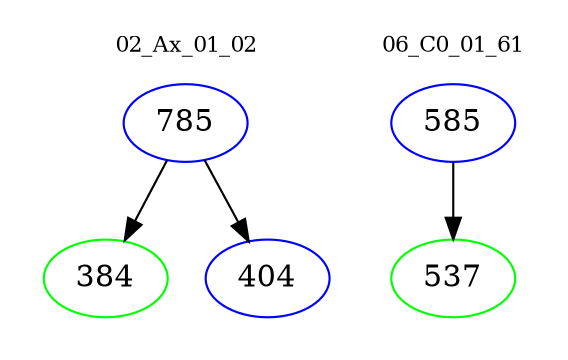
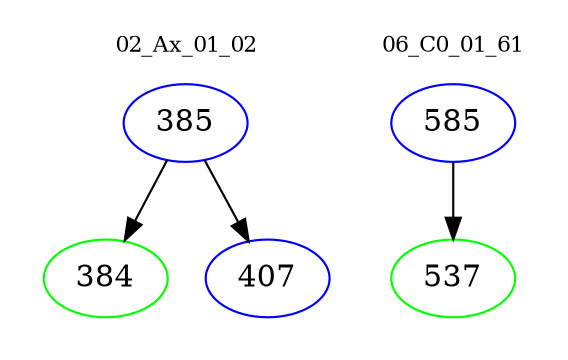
(186, 123) -> (186, 123)
(268, 278) -> (268, 278)
